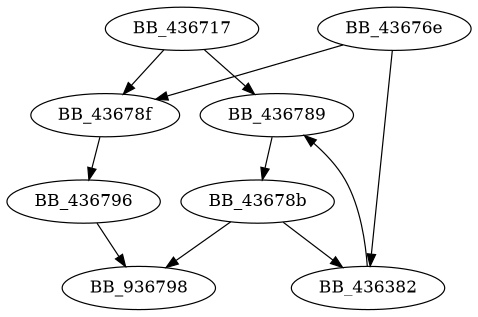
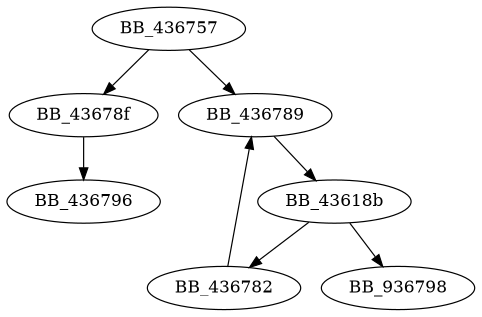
(182, 29) -> (169, 29)
(394, 29) -> none
(258, 202) -> (334, 202)
(108, 240) -> none
(368, 288) -> (224, 288)
